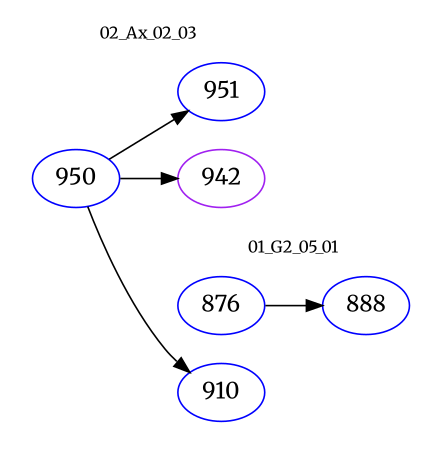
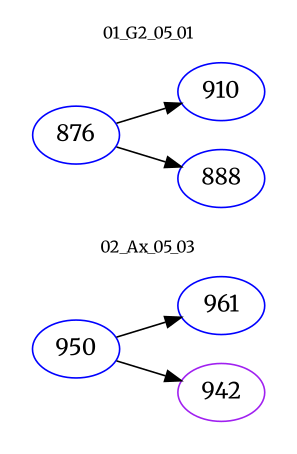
(148, 35) -> (148, 248)
(221, 92) -> (221, 306)
(125, 288) -> (141, 116)
